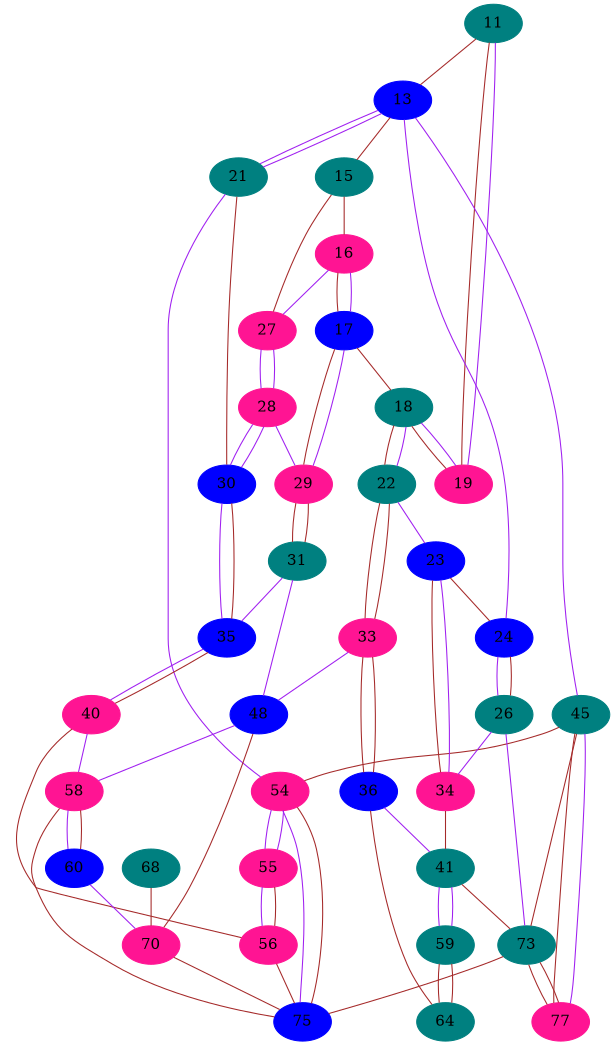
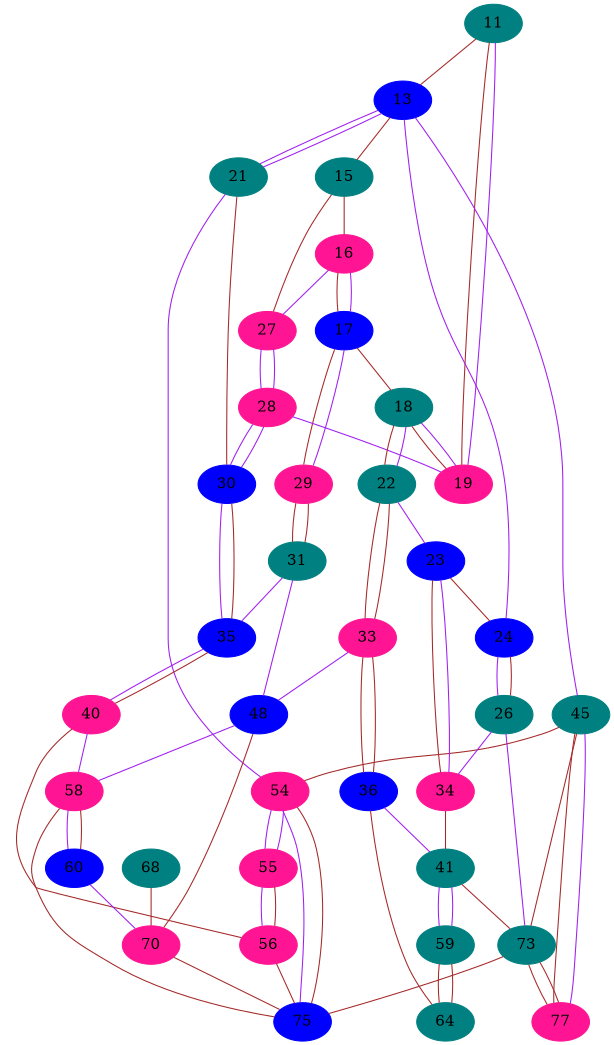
(285, 446) -> (368, 443)
